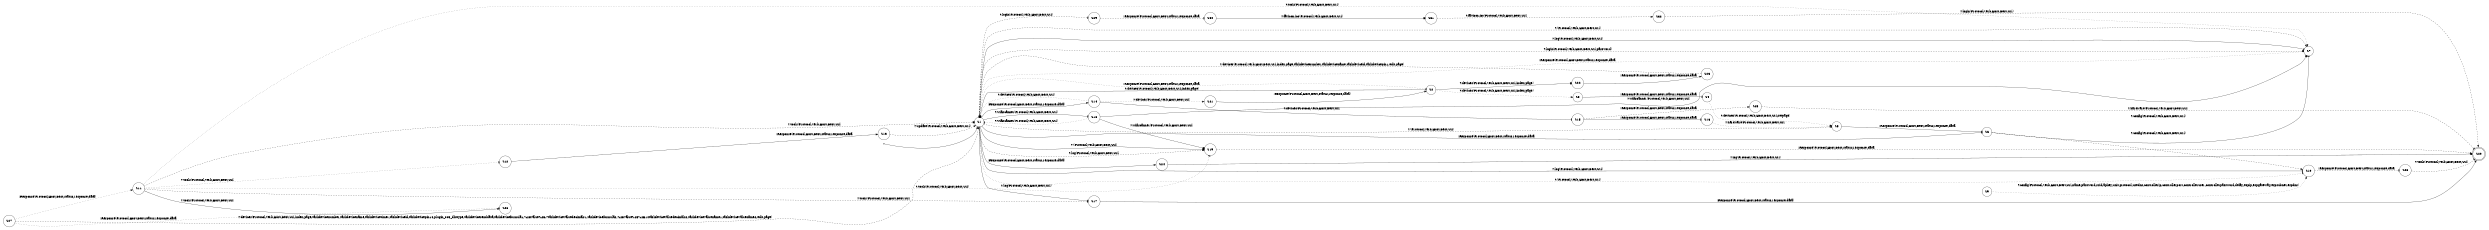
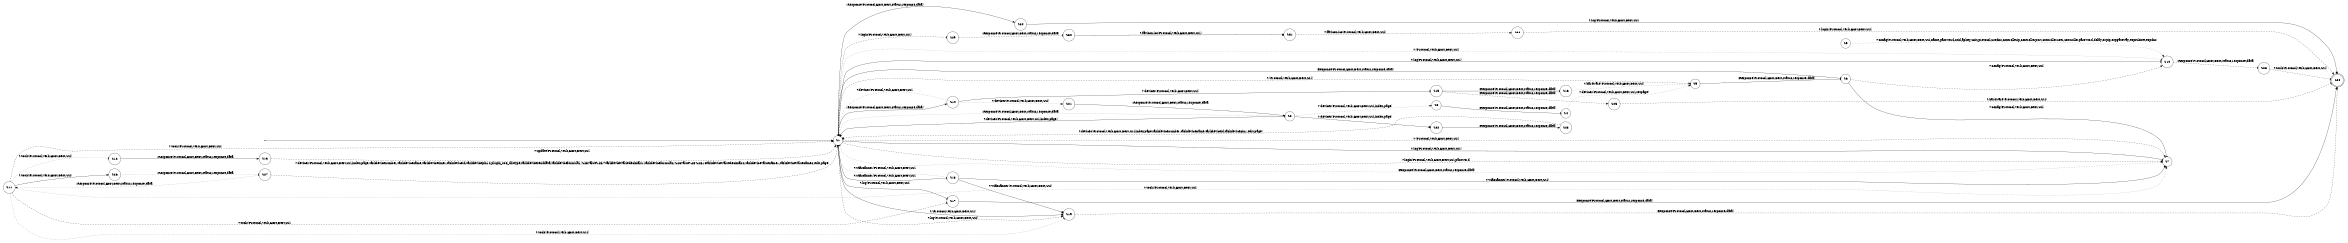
(256, 216) -> (189, 175)
